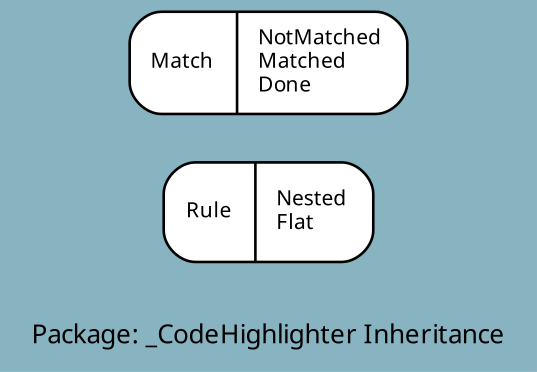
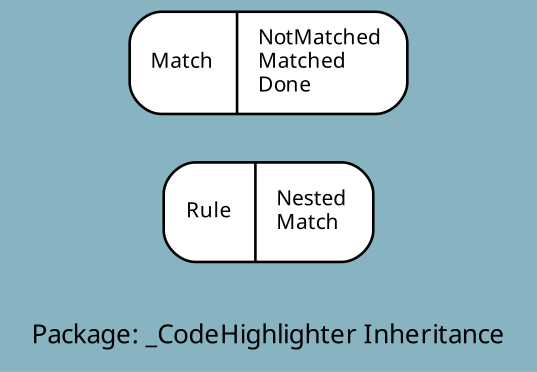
(296, 223) -> (309, 223)
